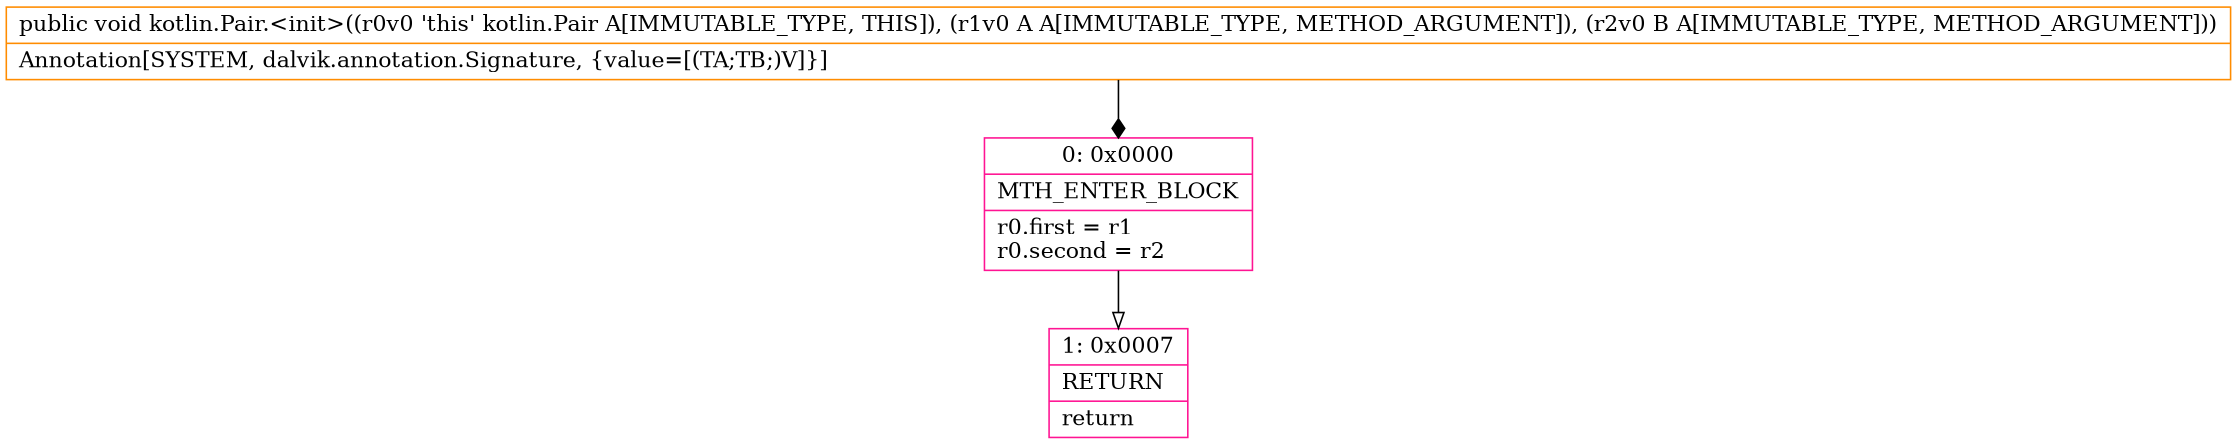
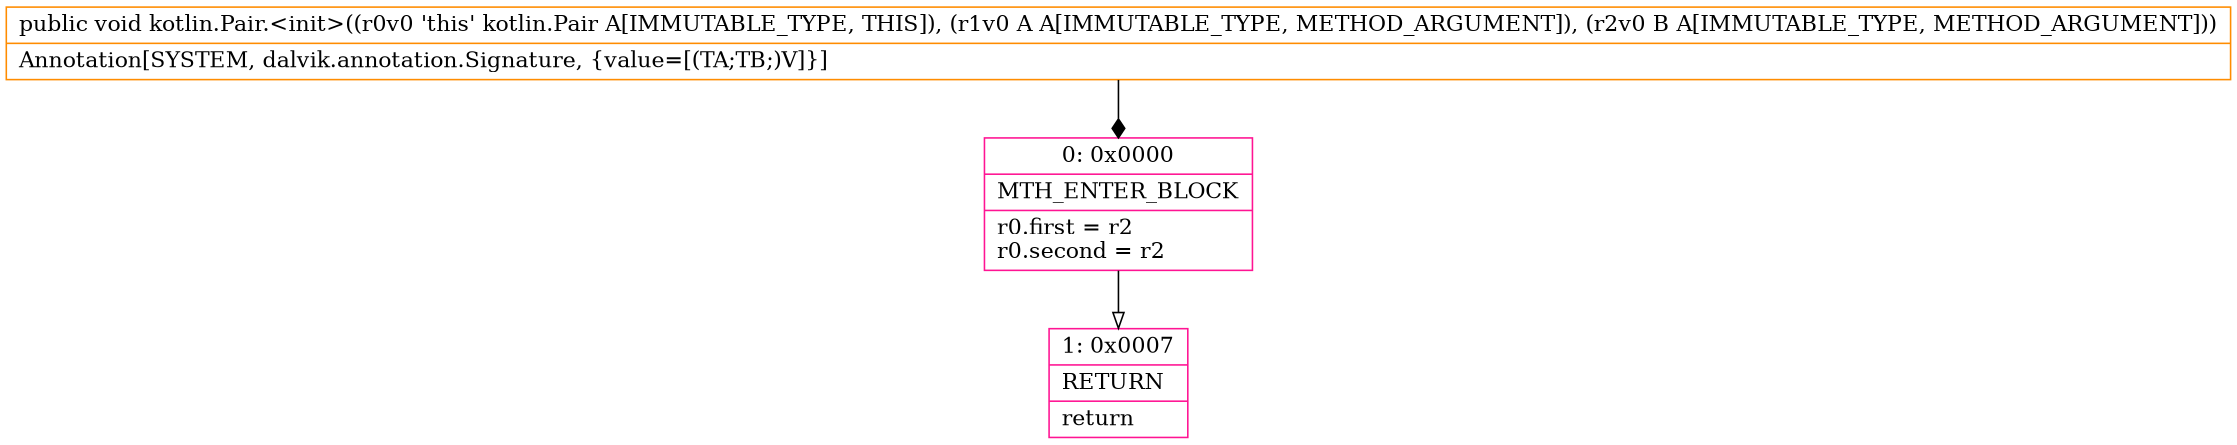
(1066, 228) -> (1066, 228)
